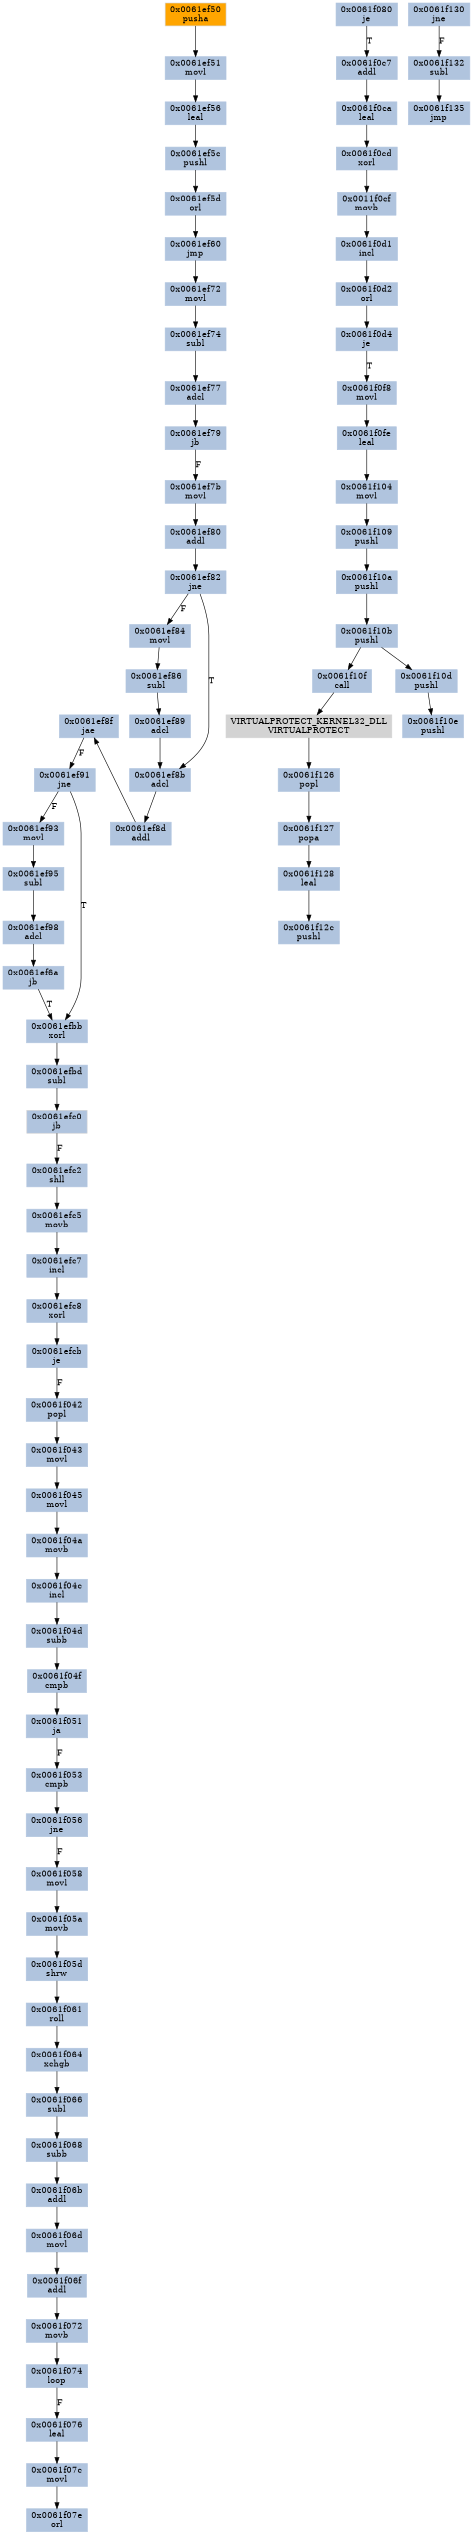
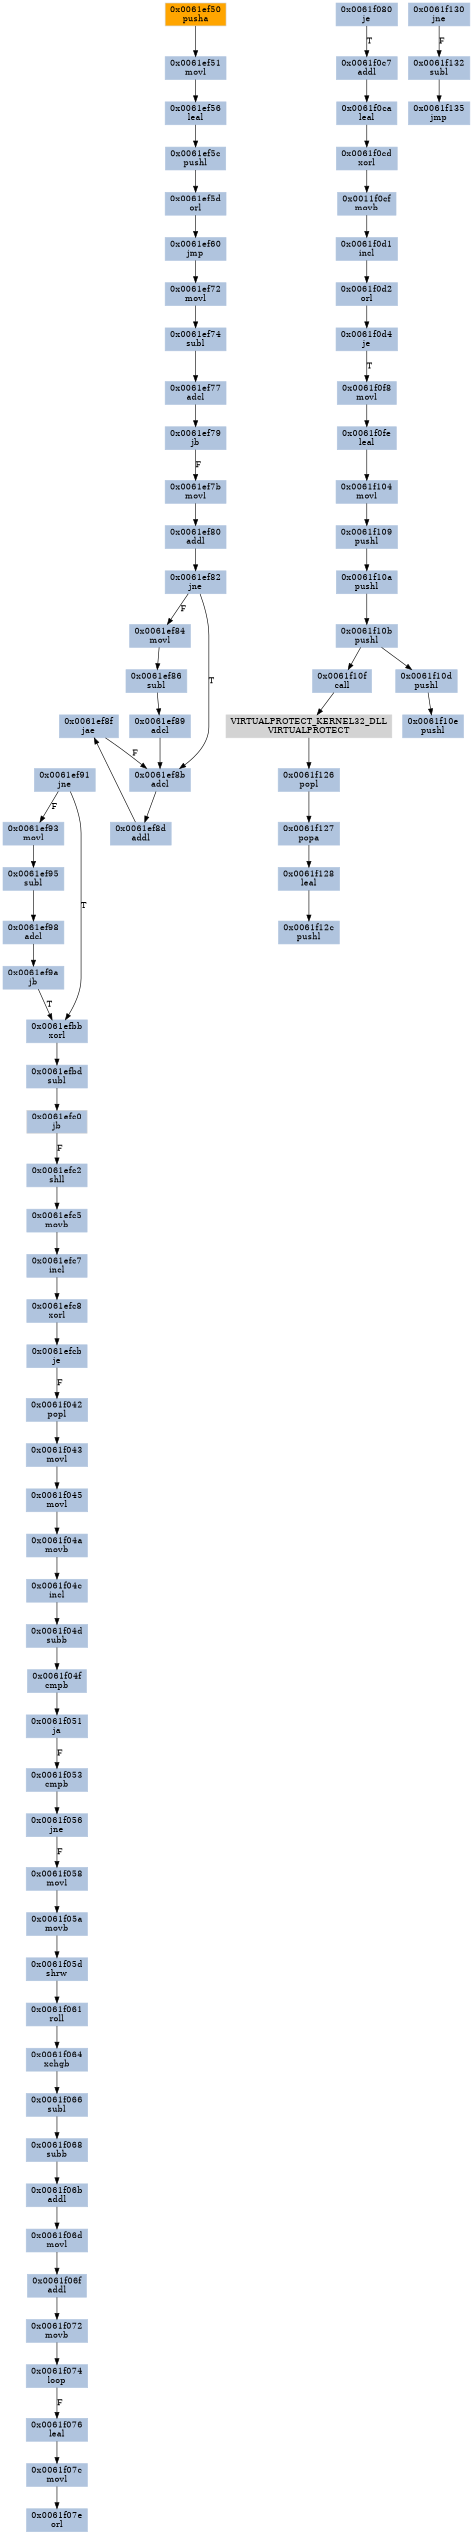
(78, 750) -> (124, 751)
(33, 978) -> (33, 978)
